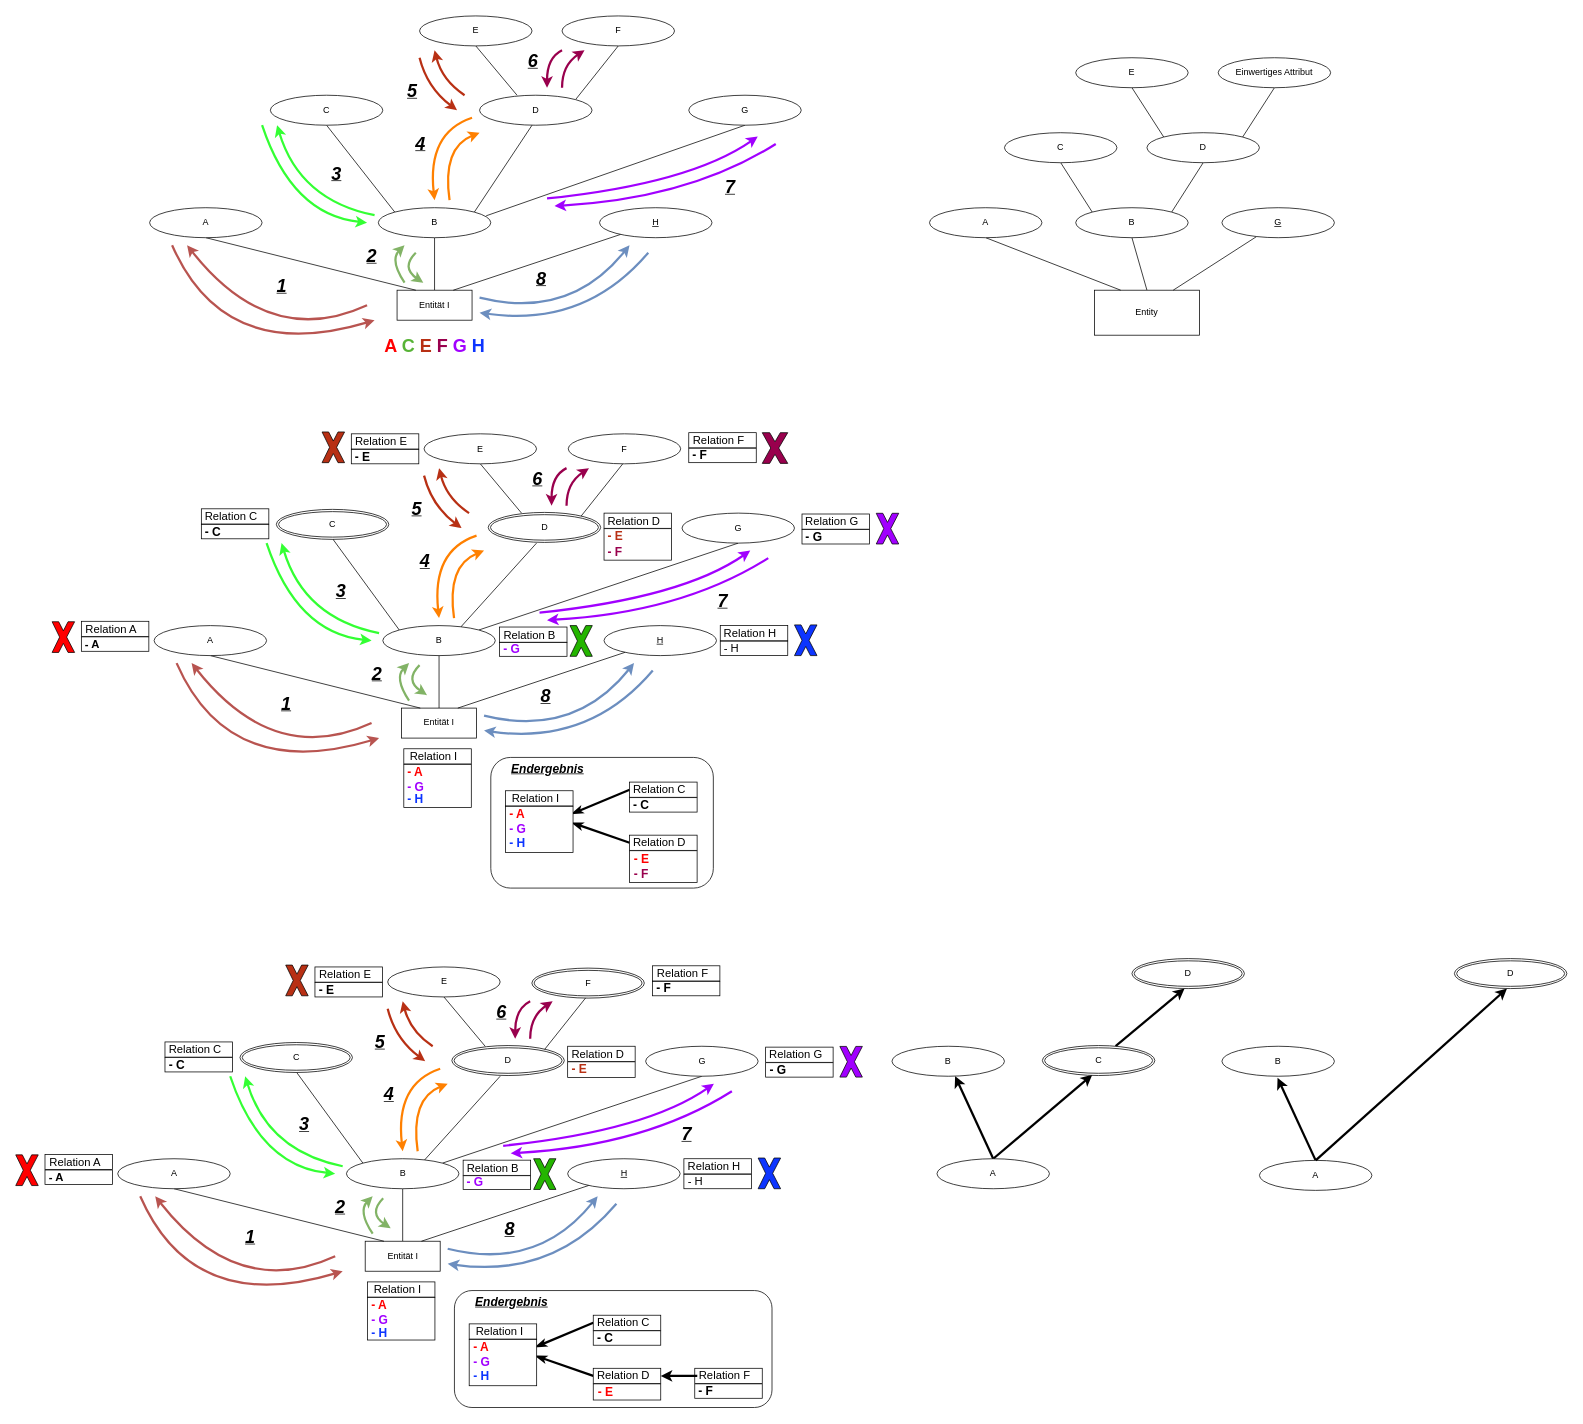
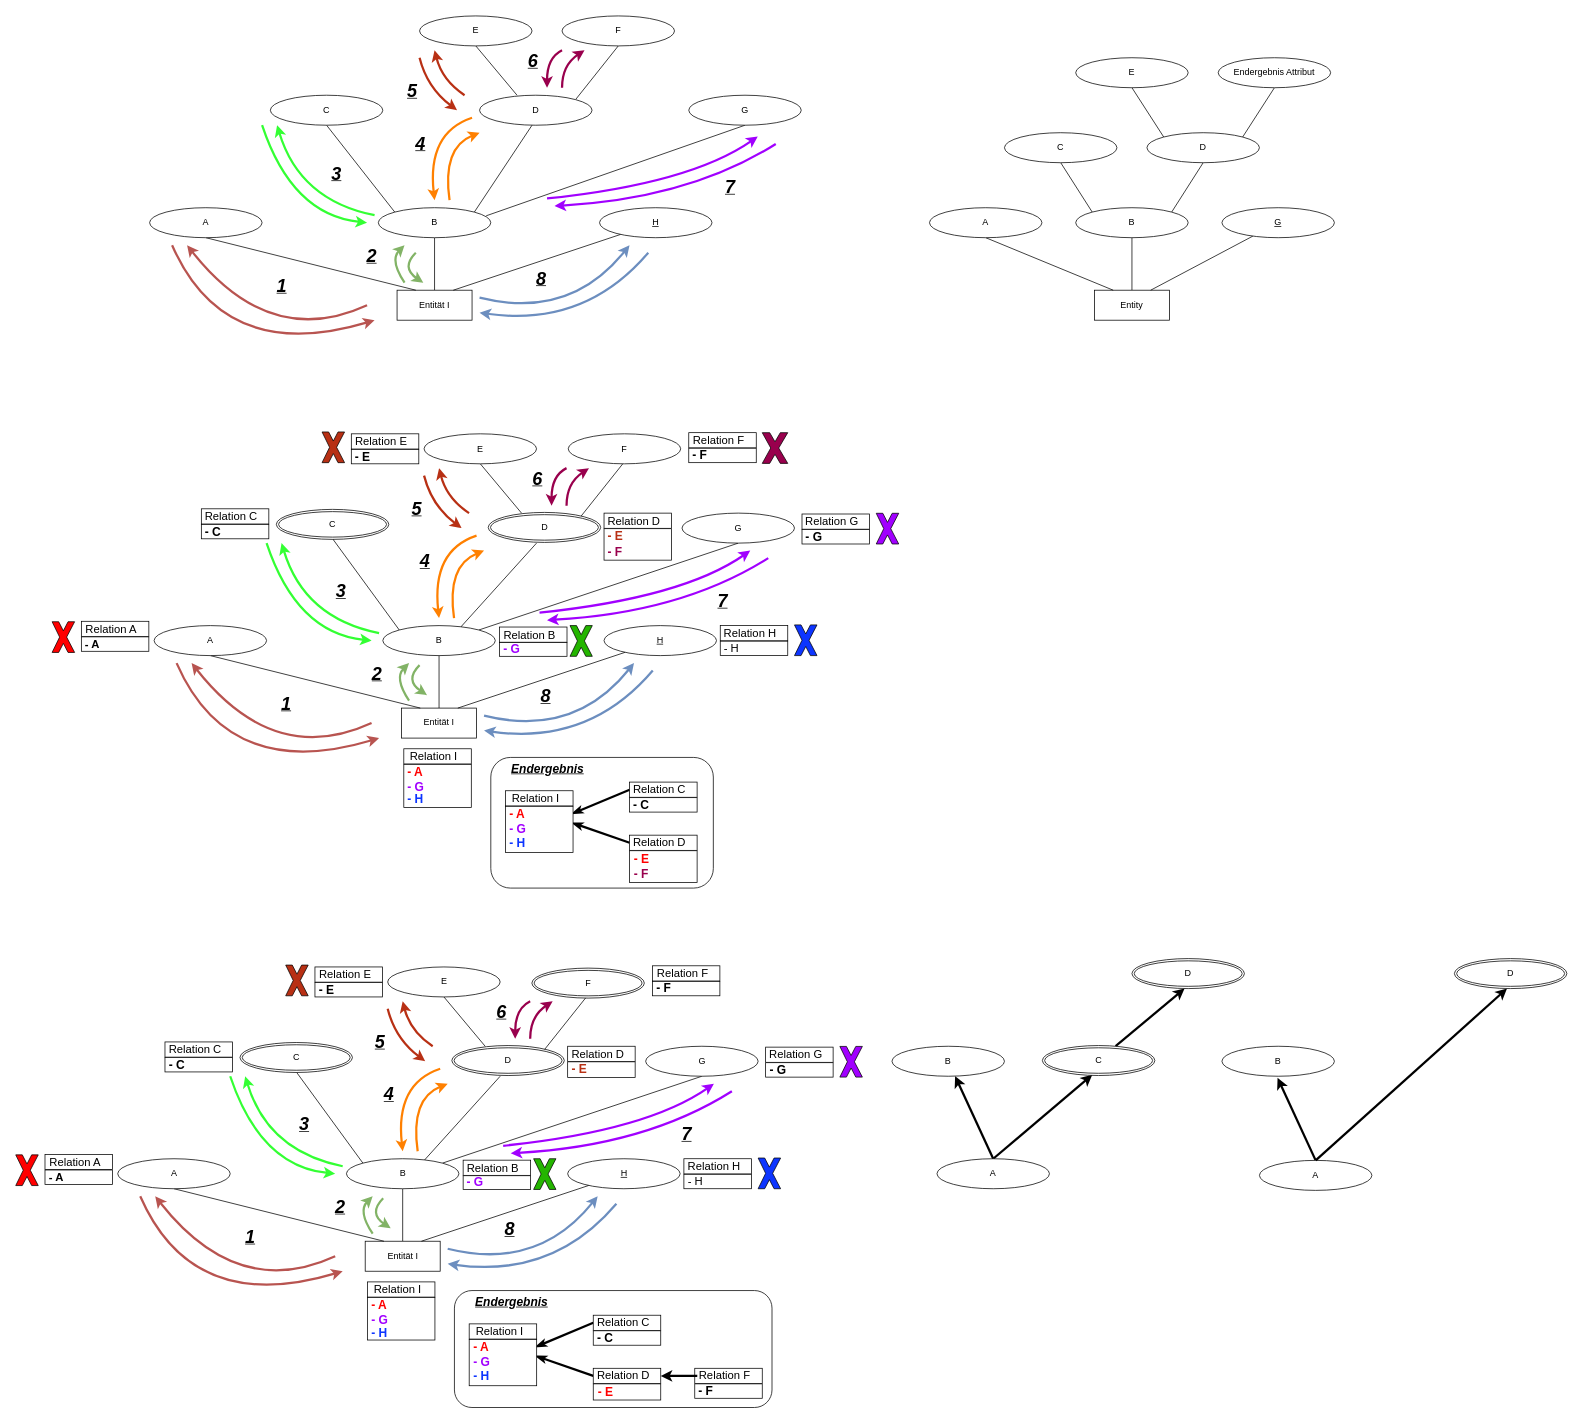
(1275, 72) -> (1275, 72)
(1147, 312) -> (1132, 305)
(435, 346) -> none
